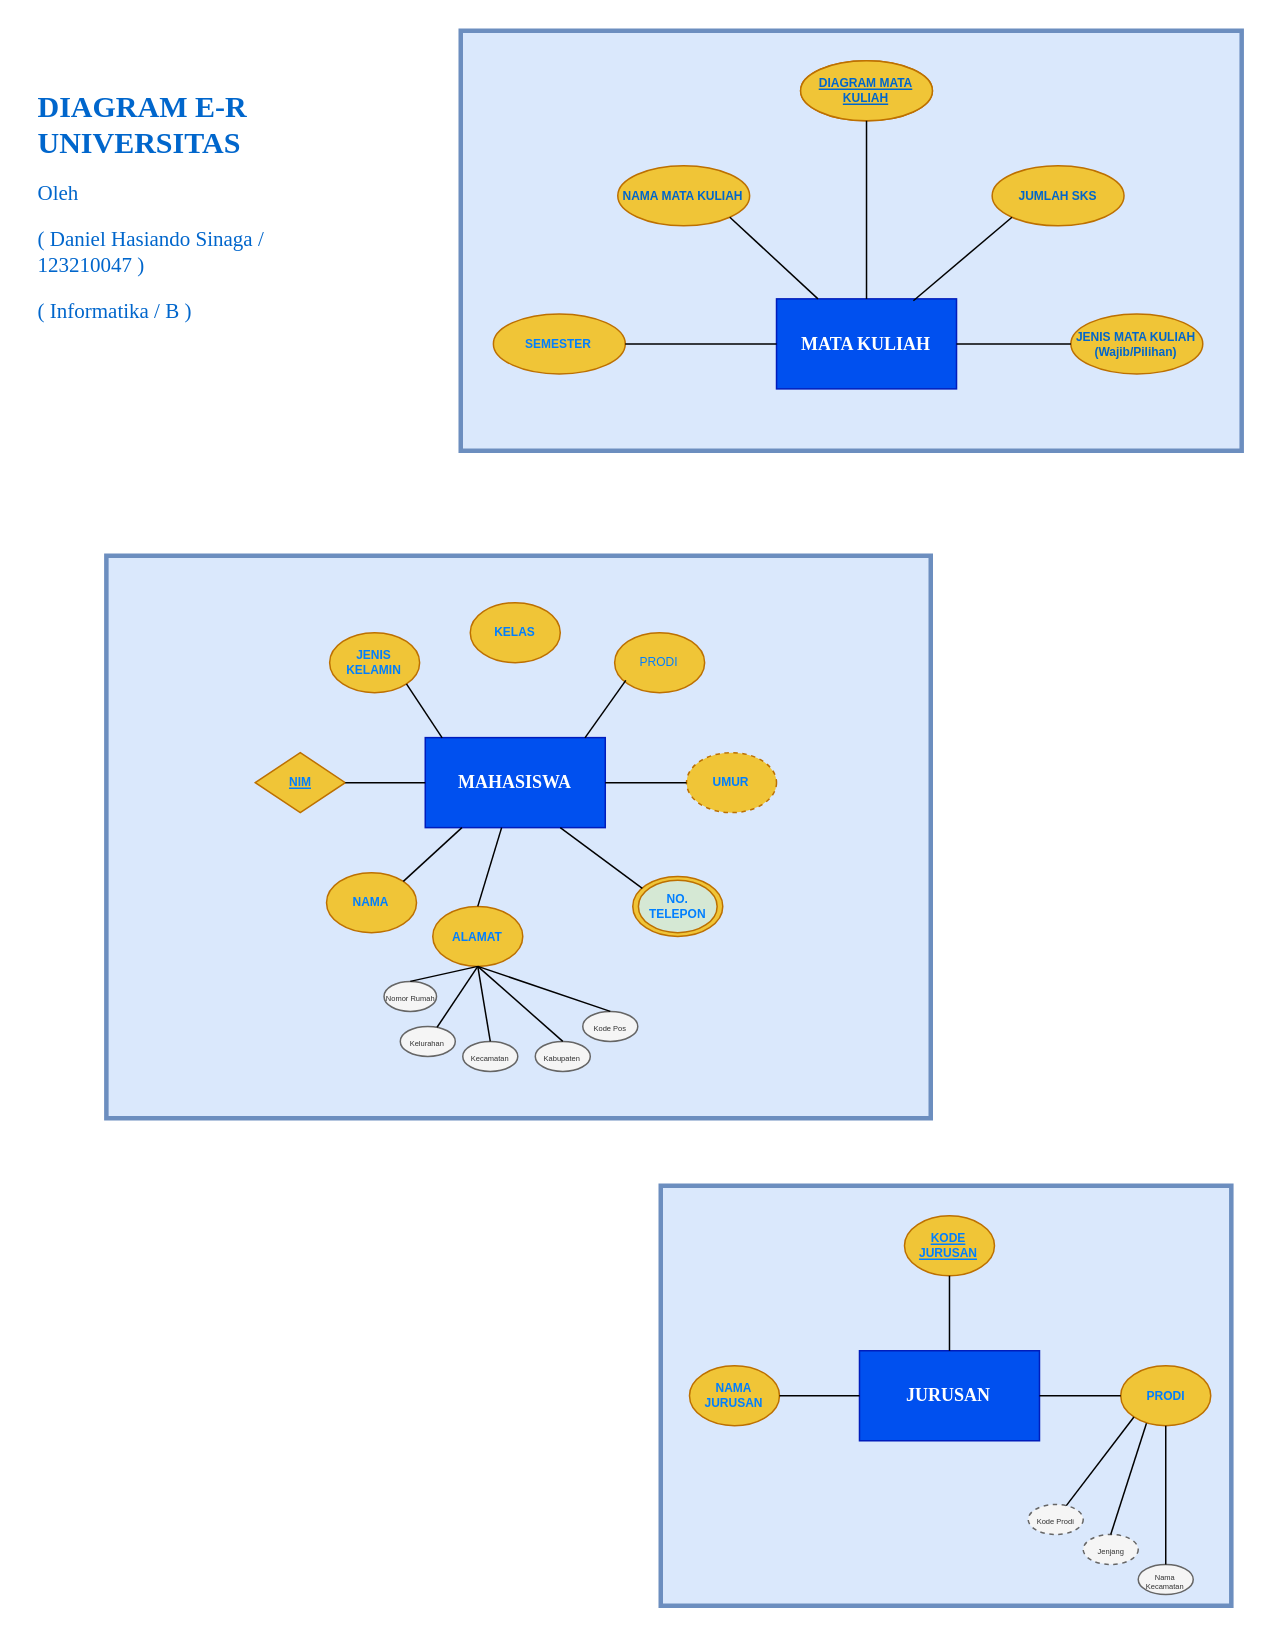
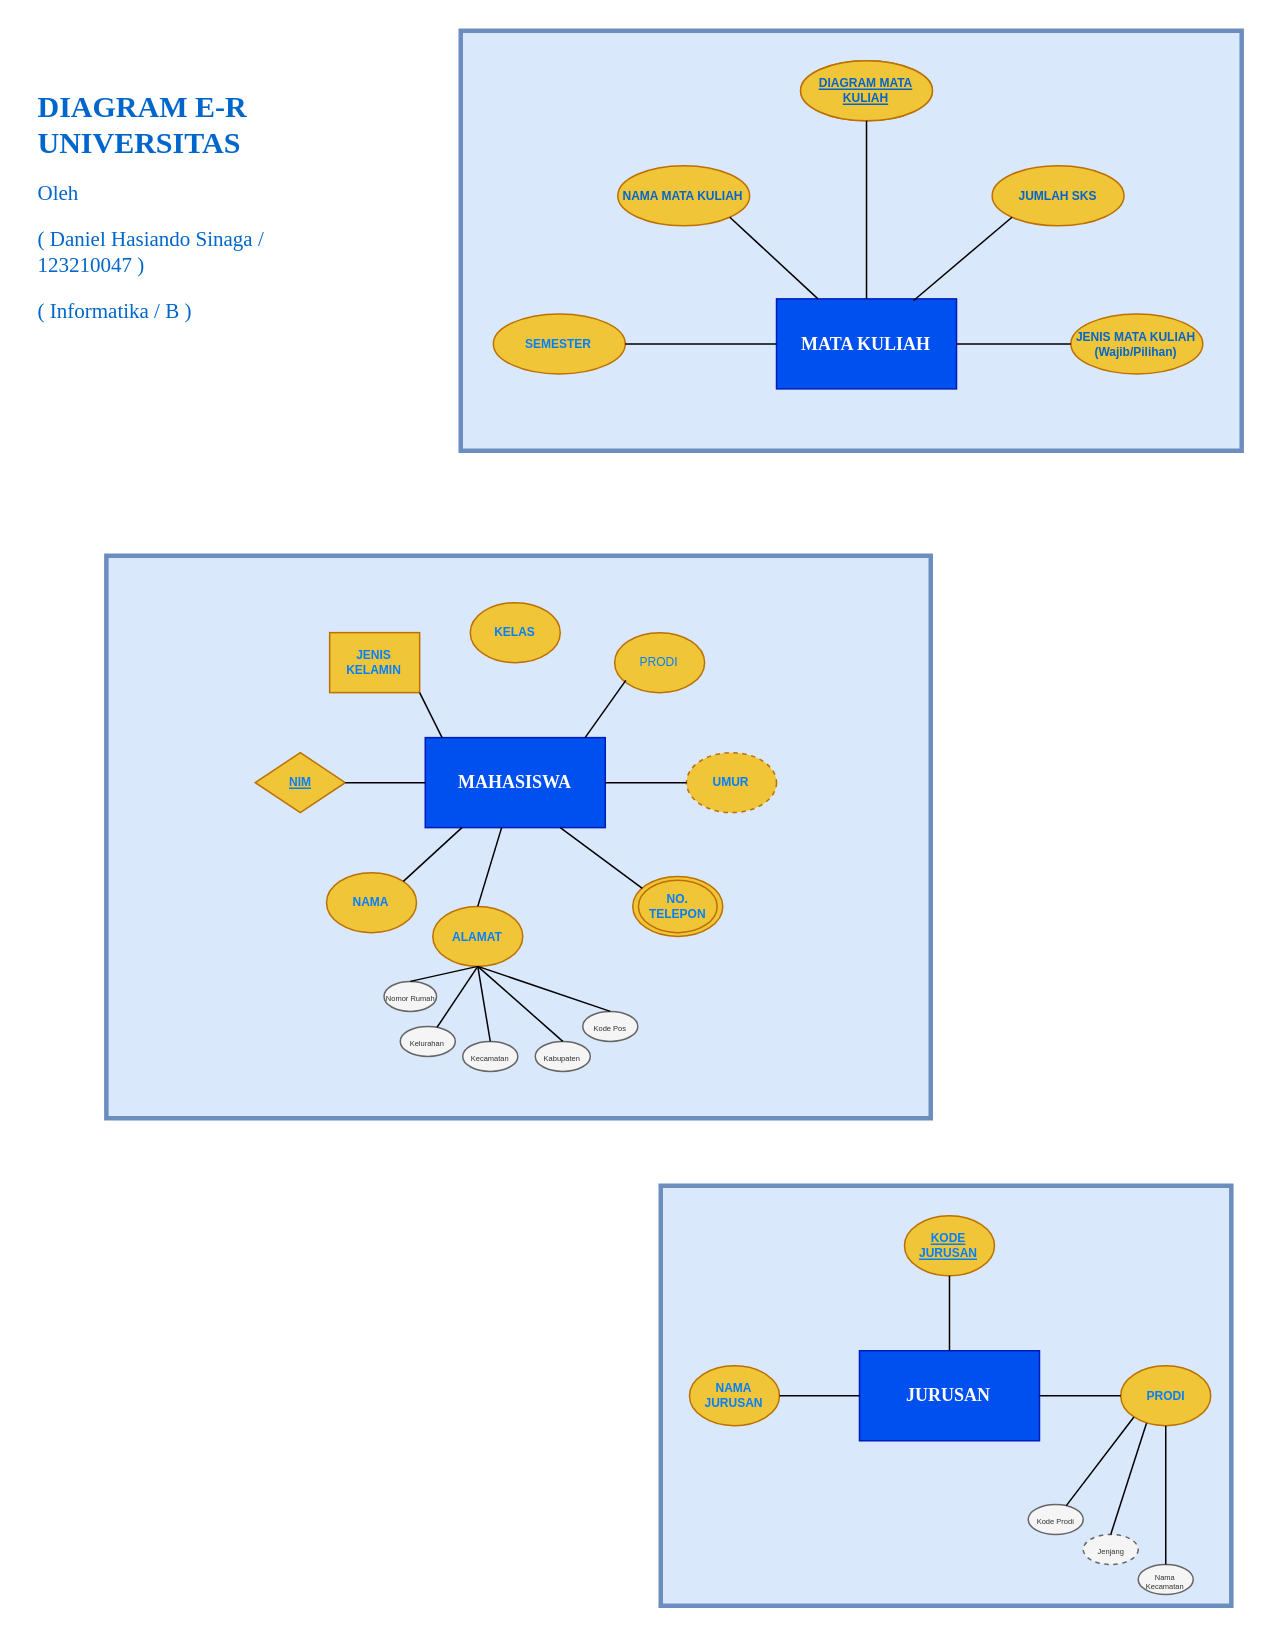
(375, 663) -> (375, 663)
(678, 906) -> (678, 906)
(1056, 1520) -> (1056, 1520)
